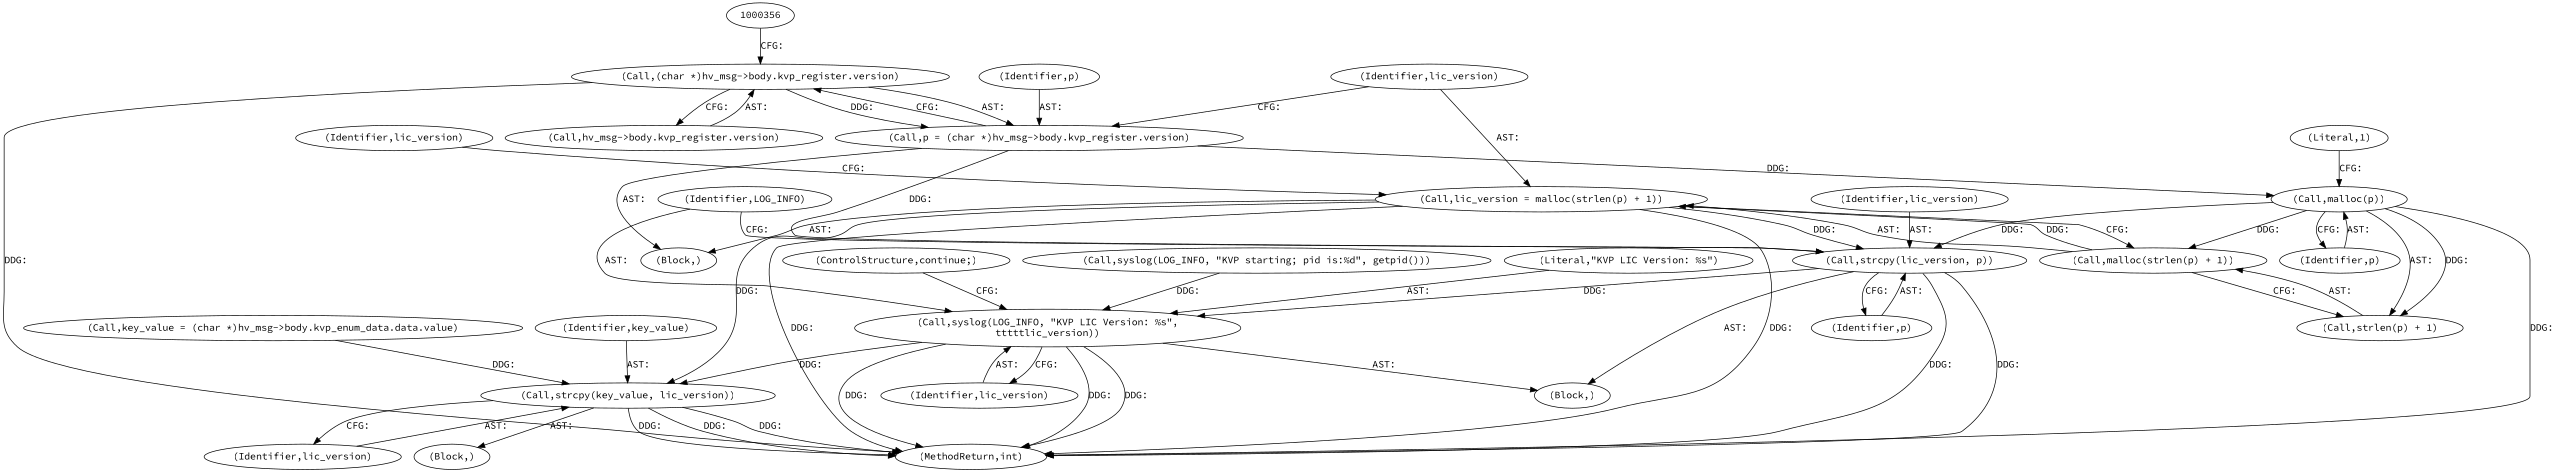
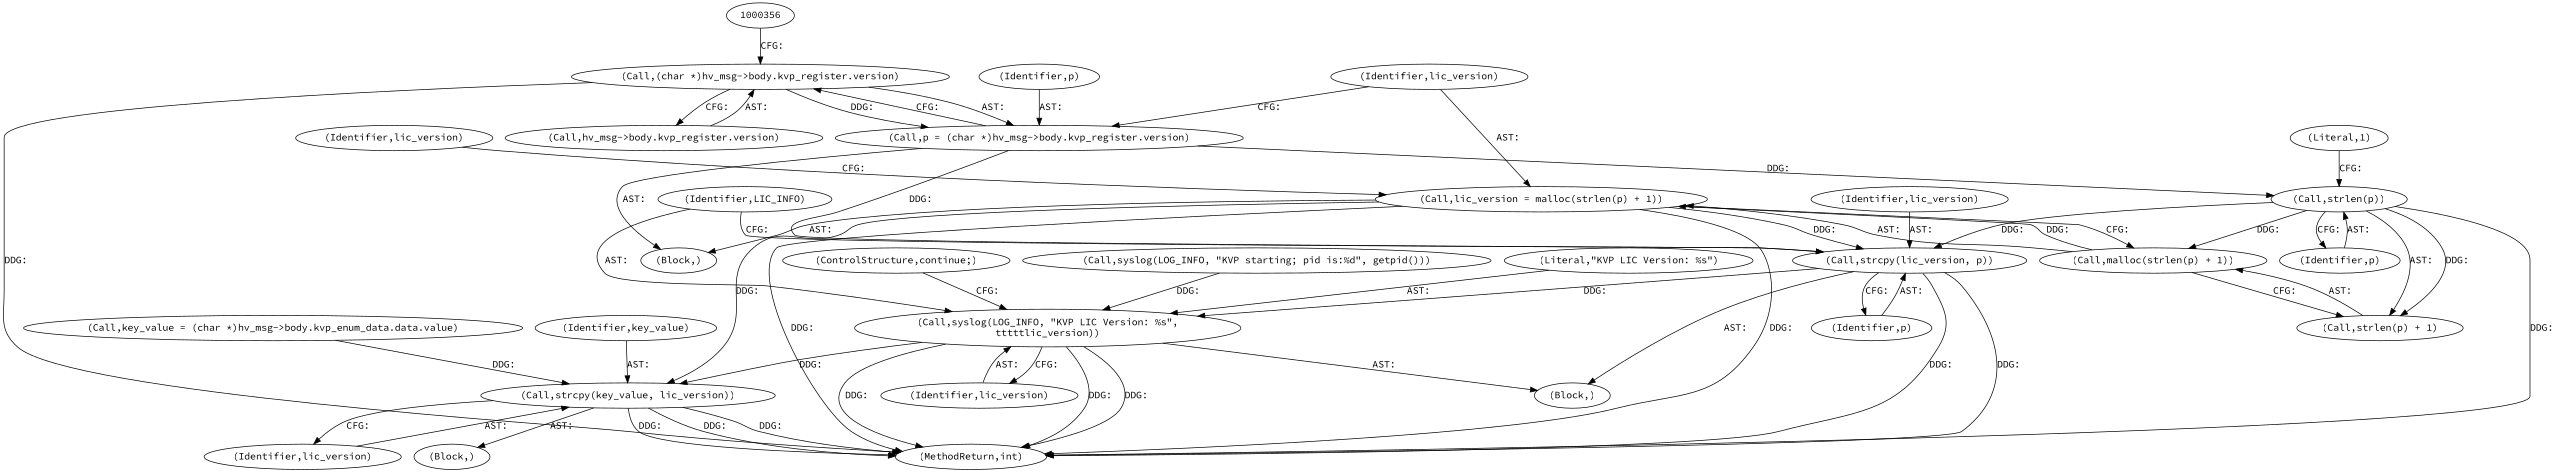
(745, 199) -> (745, 199)
(2339, 199) -> (2339, 199)
